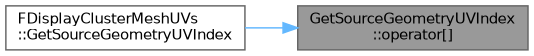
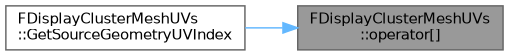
(413, 28) -> (400, 28)
